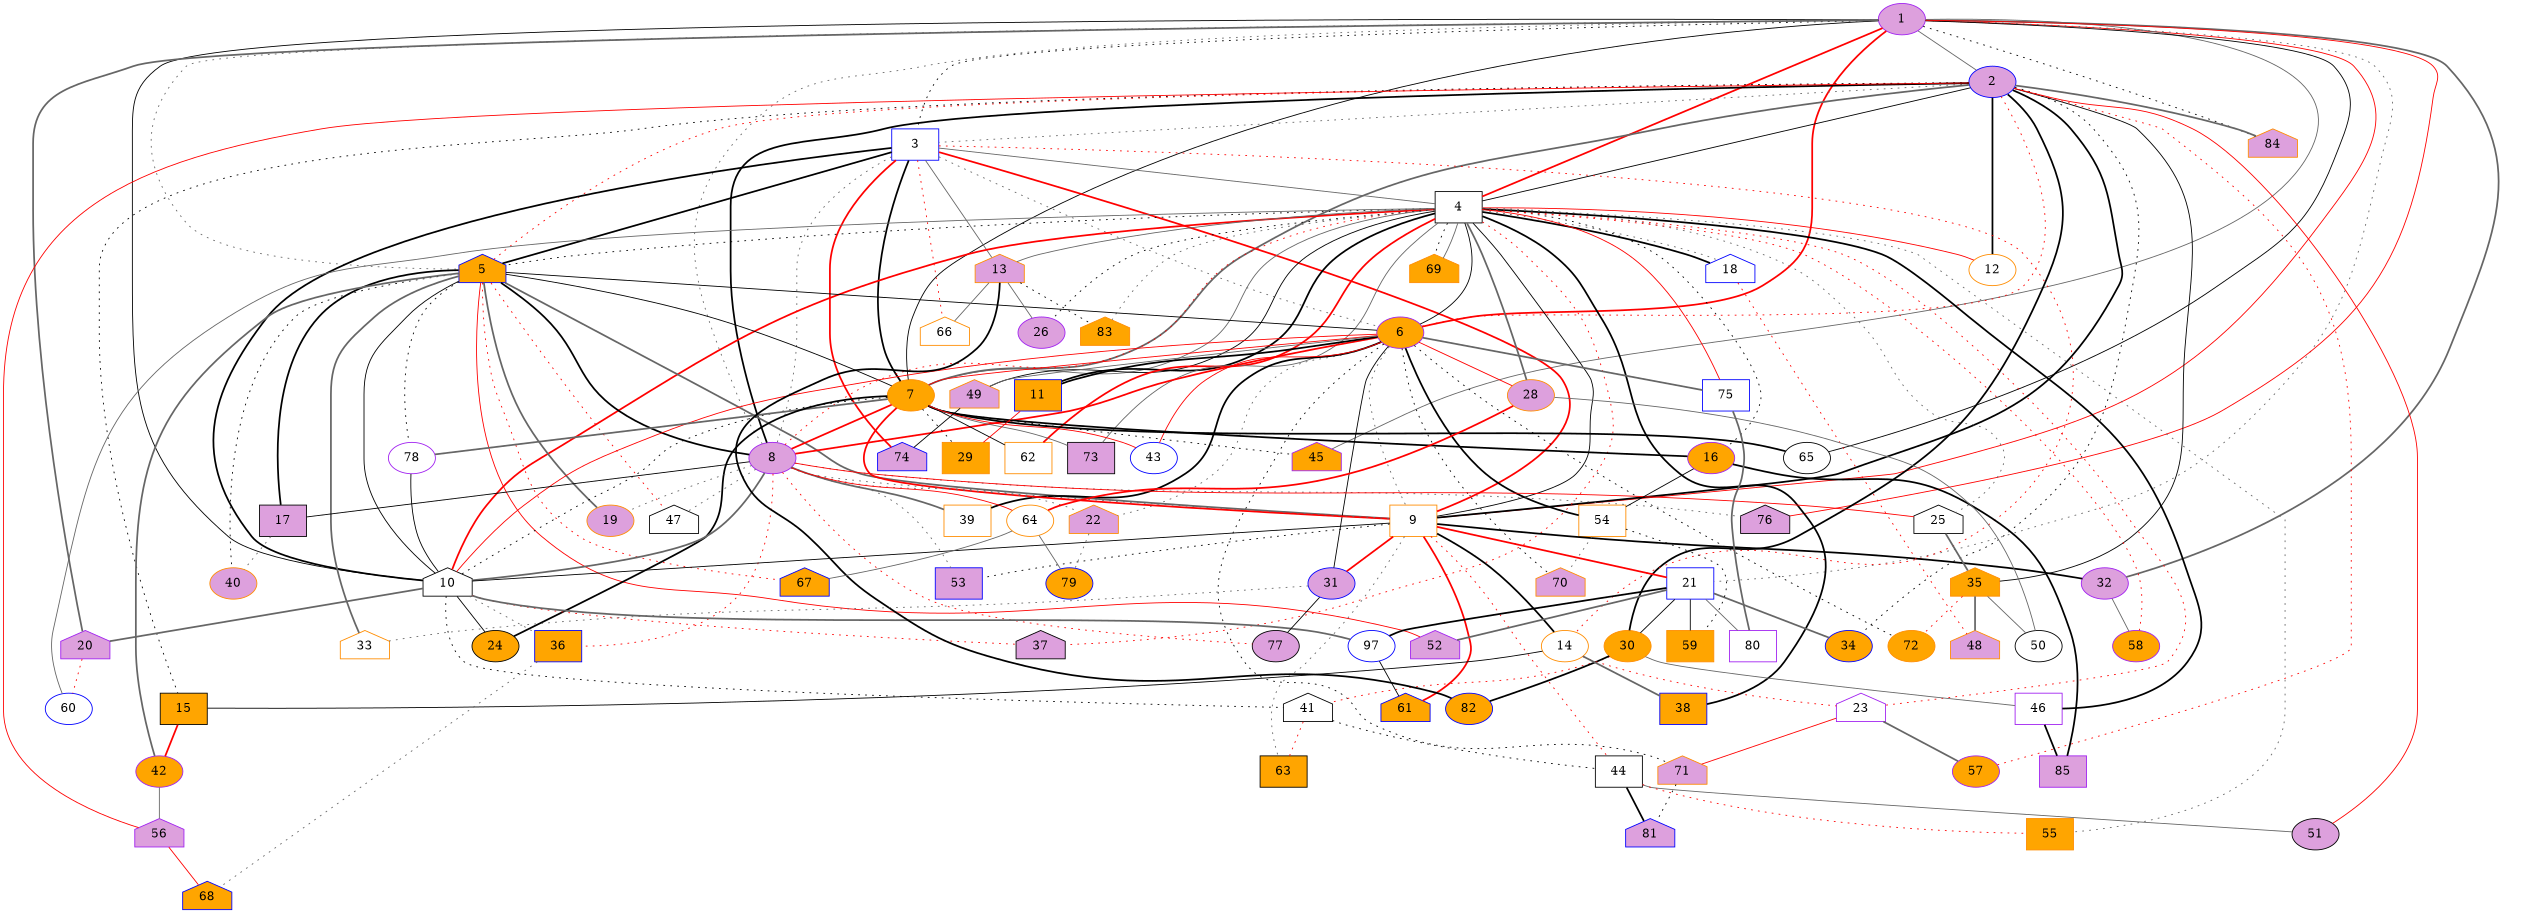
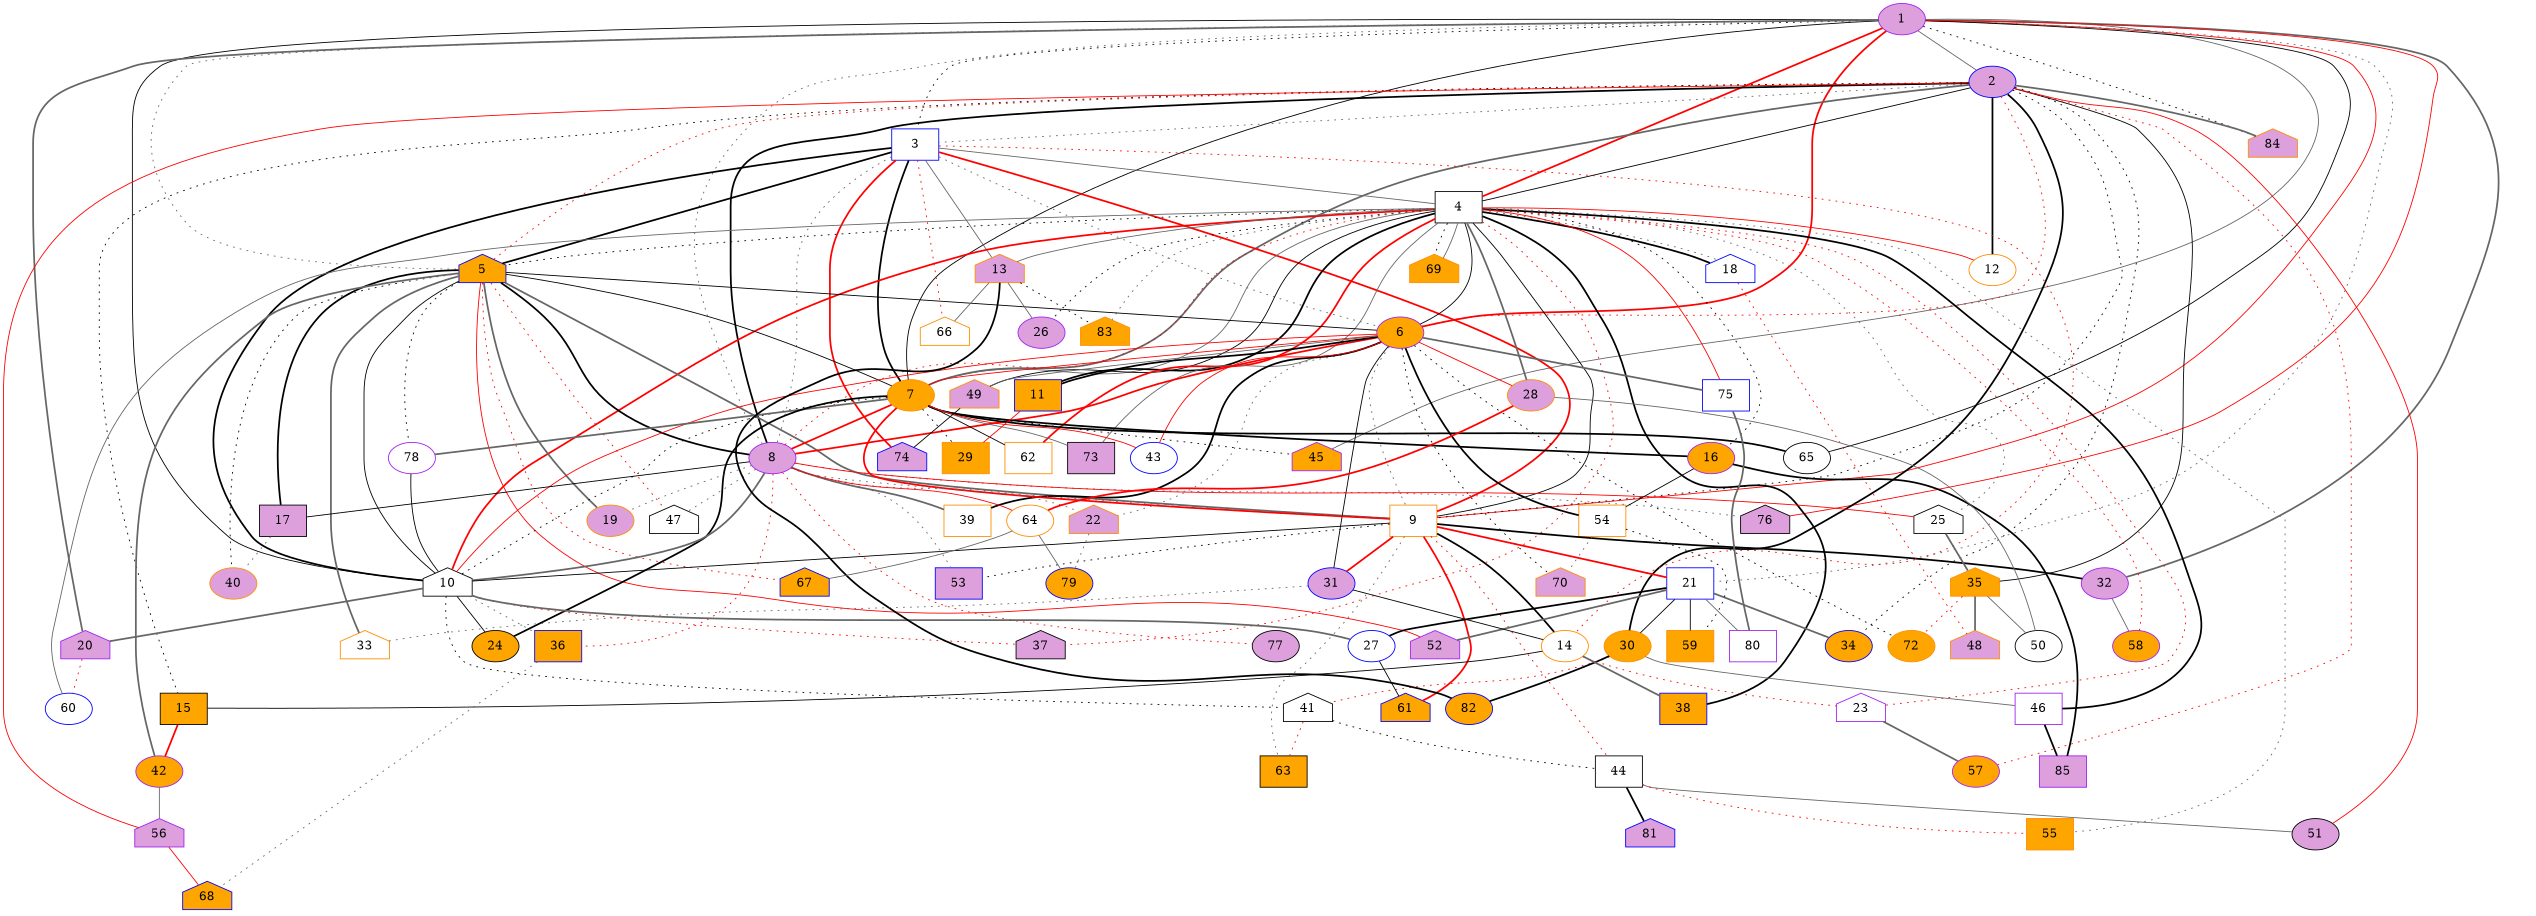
(1926, 443) -> (1926, 443)
(1296, 623) -> (1448, 615)
(1372, 646) -> (1372, 646)
(1682, 772) -> none
